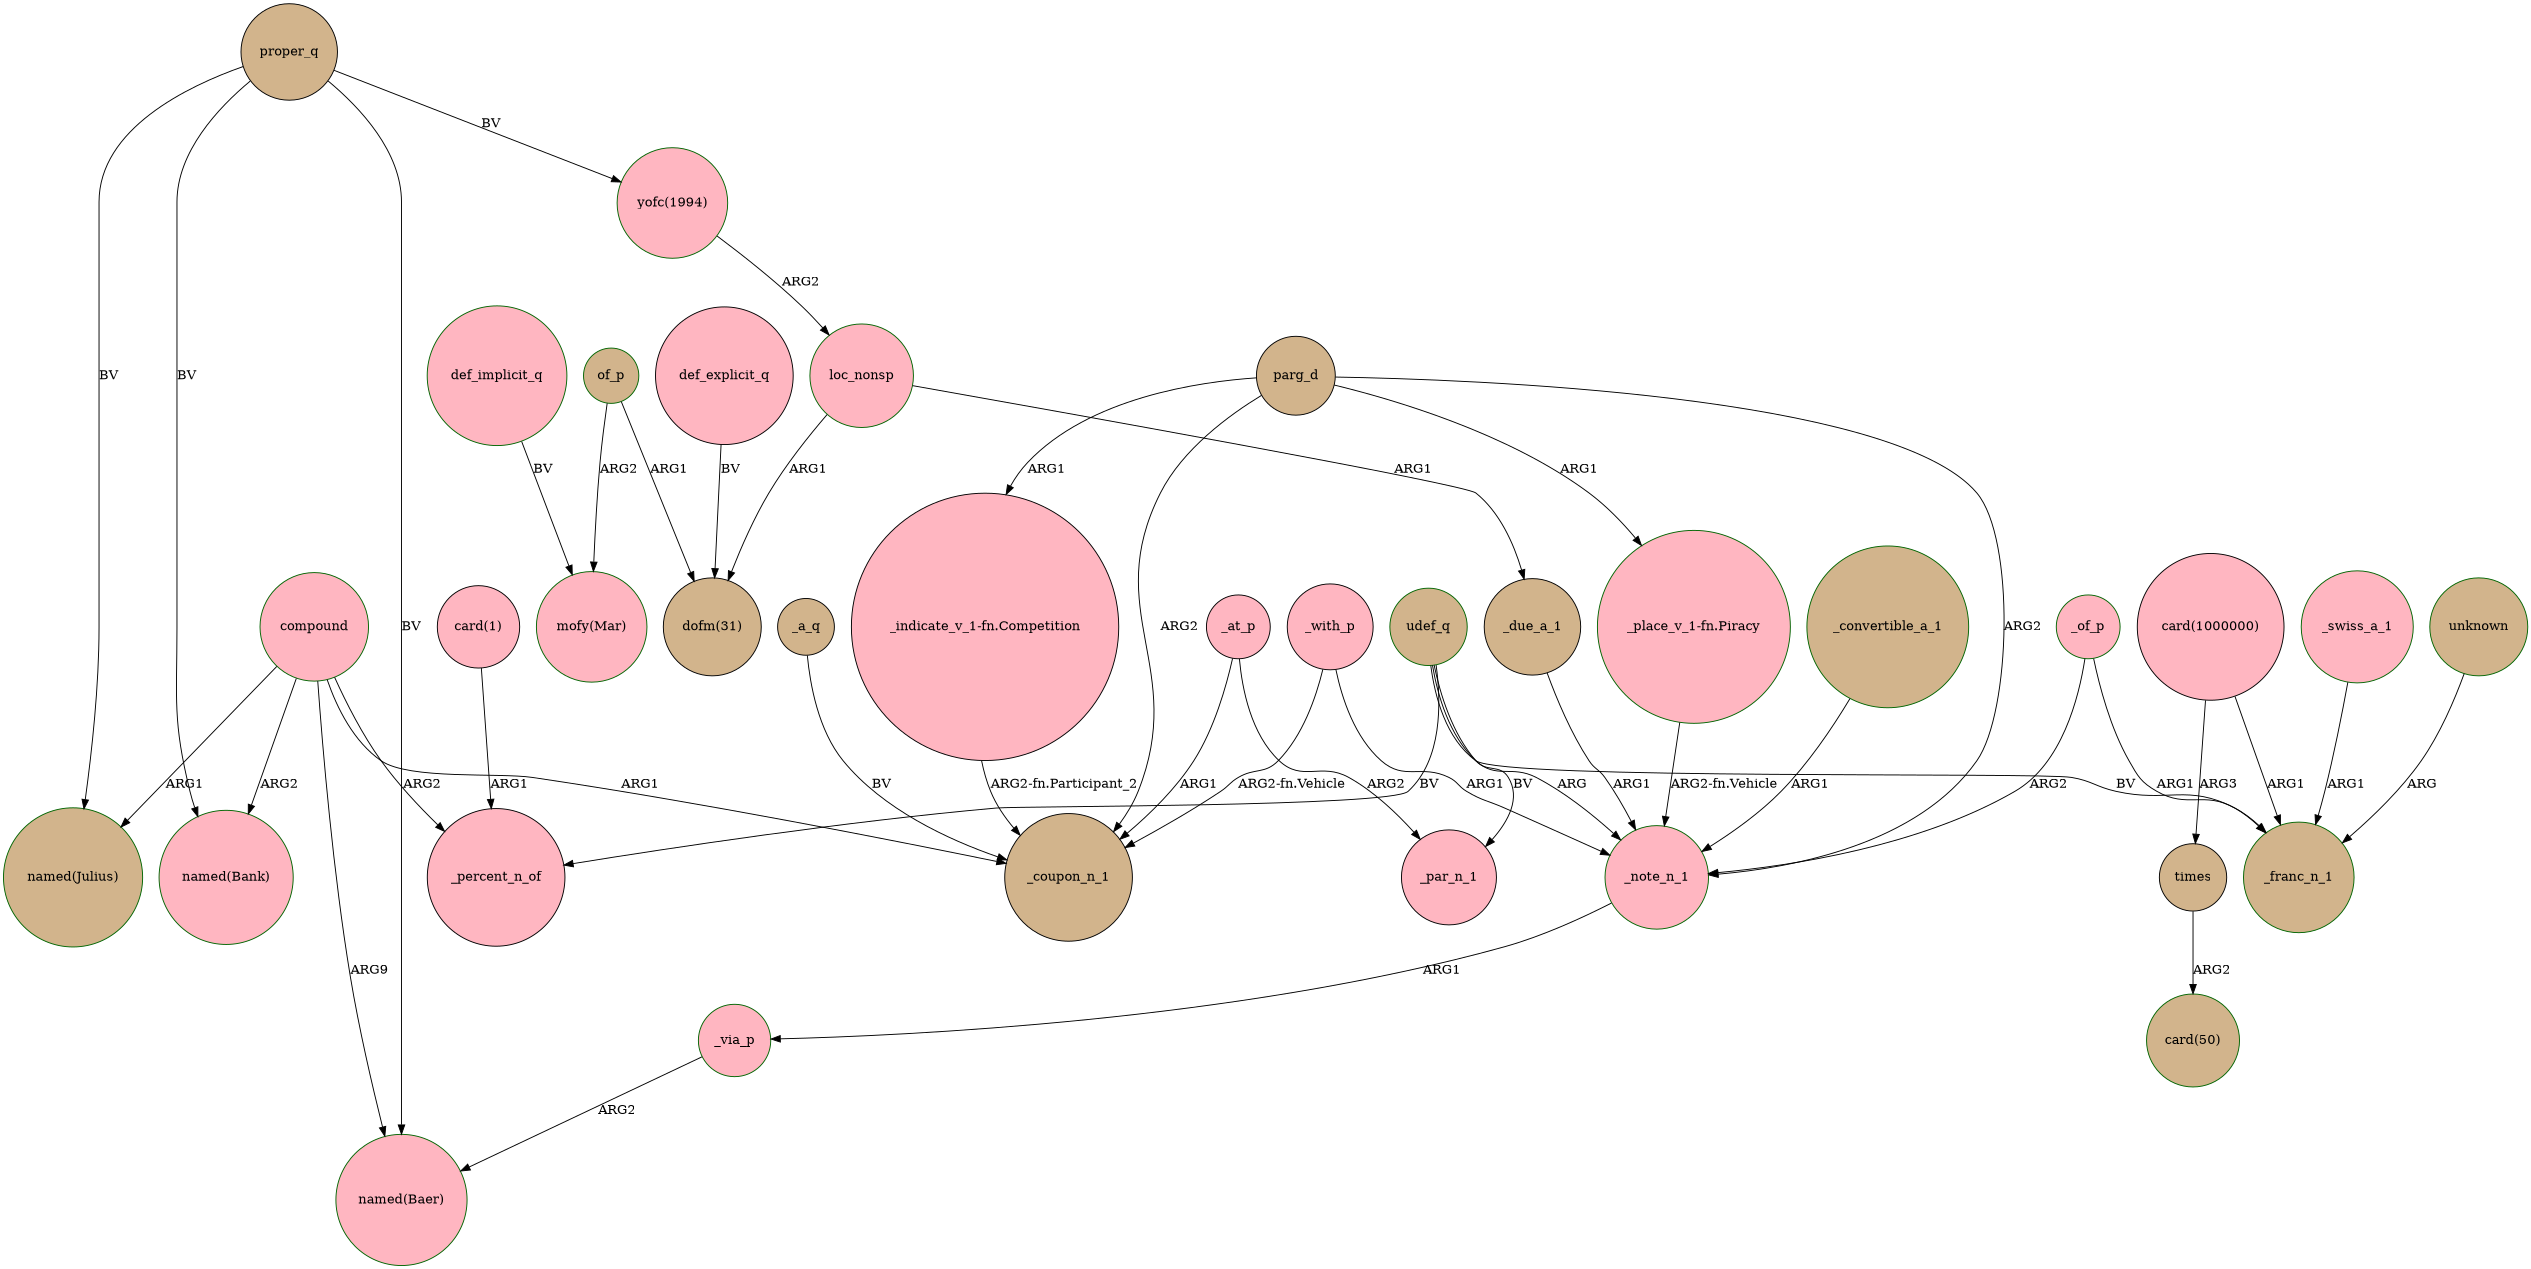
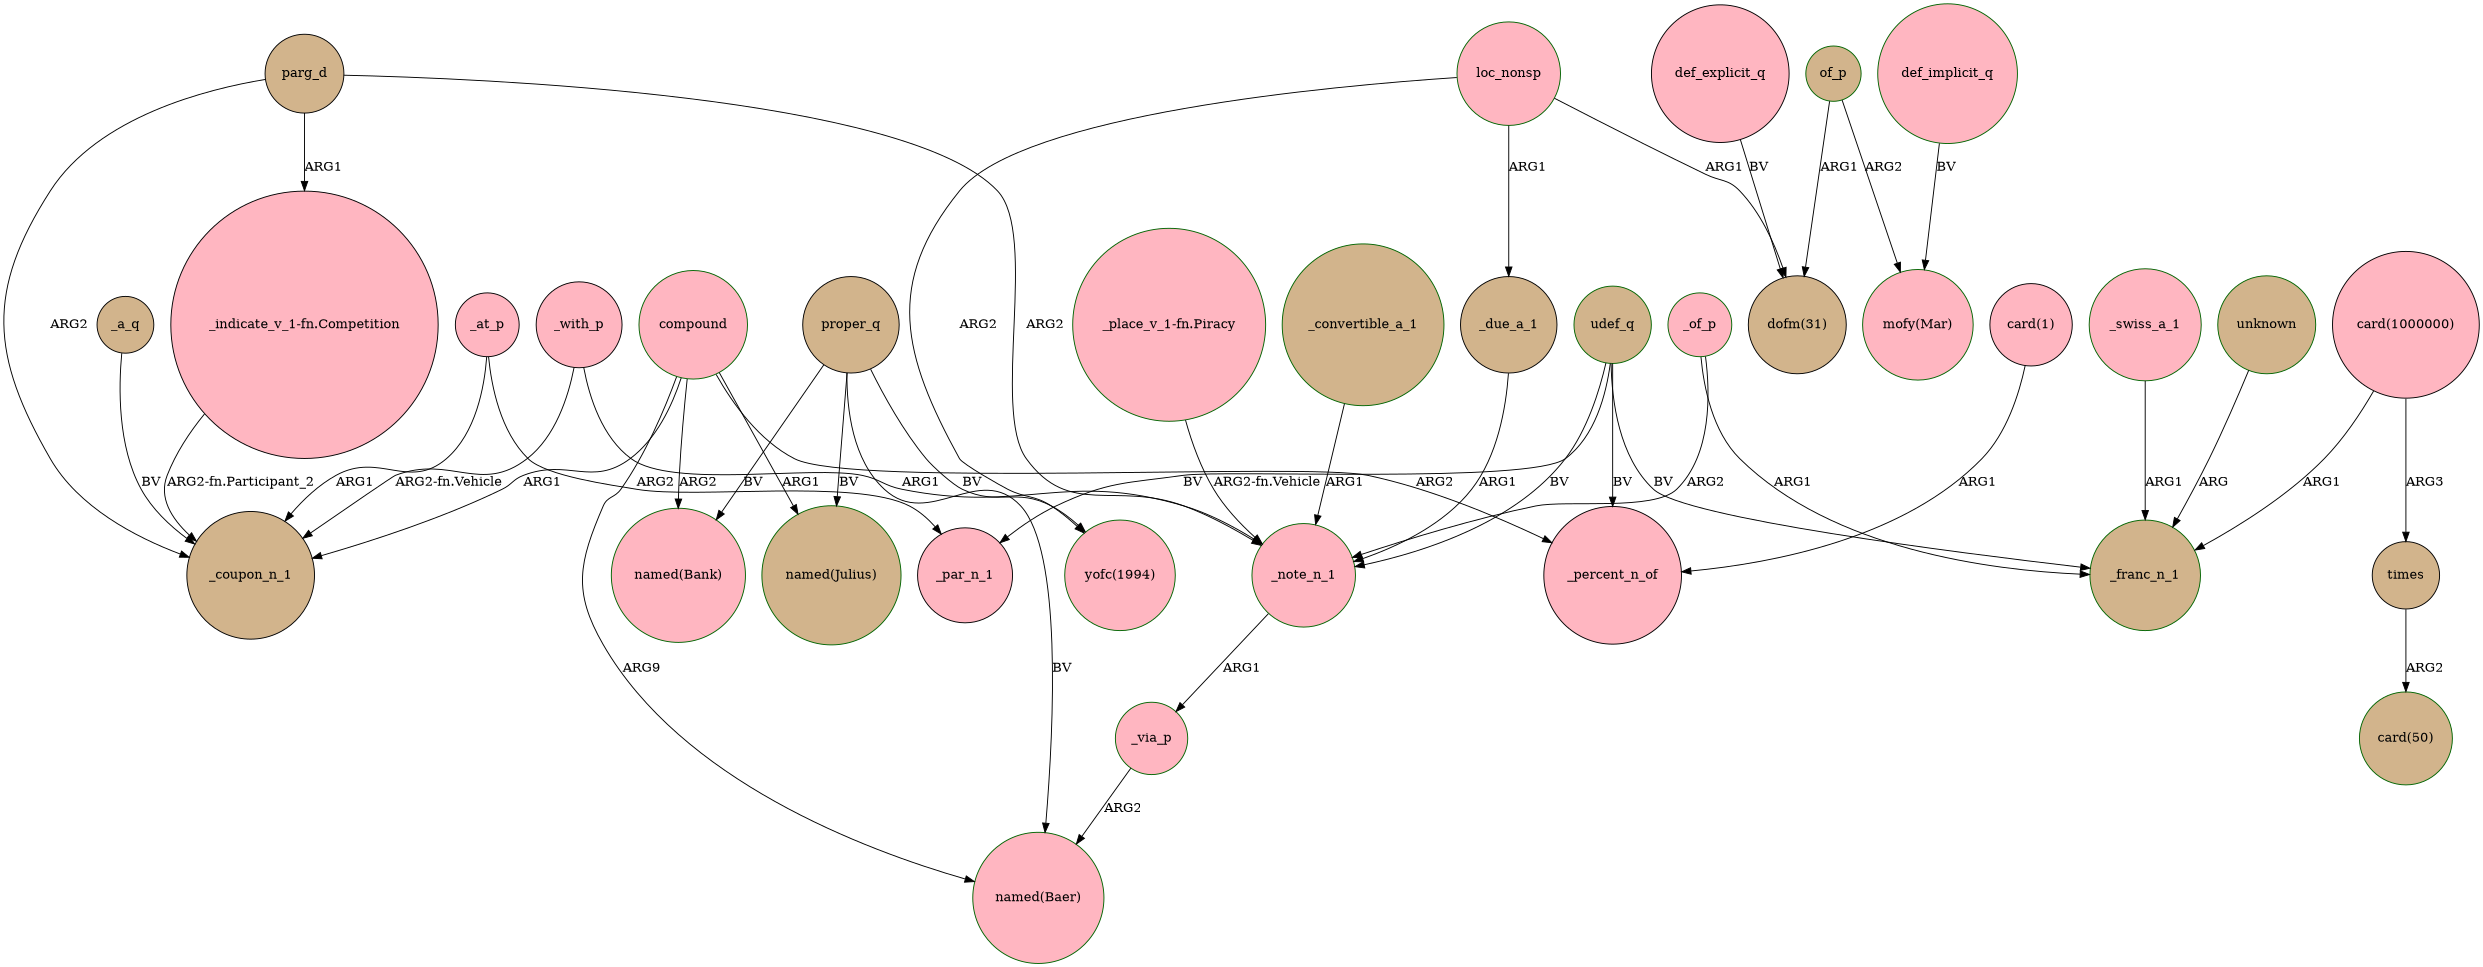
(772, 280) -> (995, 164)
(1496, 440) -> none
(1572, 784) -> (1559, 482)
